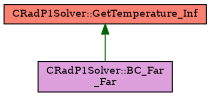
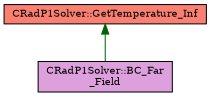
(105, 77) -> (105, 77)
